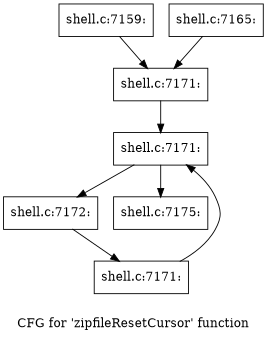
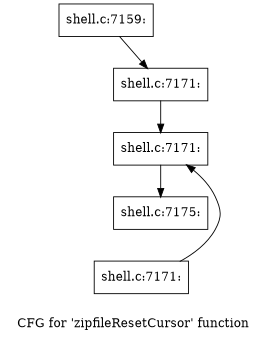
(216, 20) -> none
(51, 213) -> none
